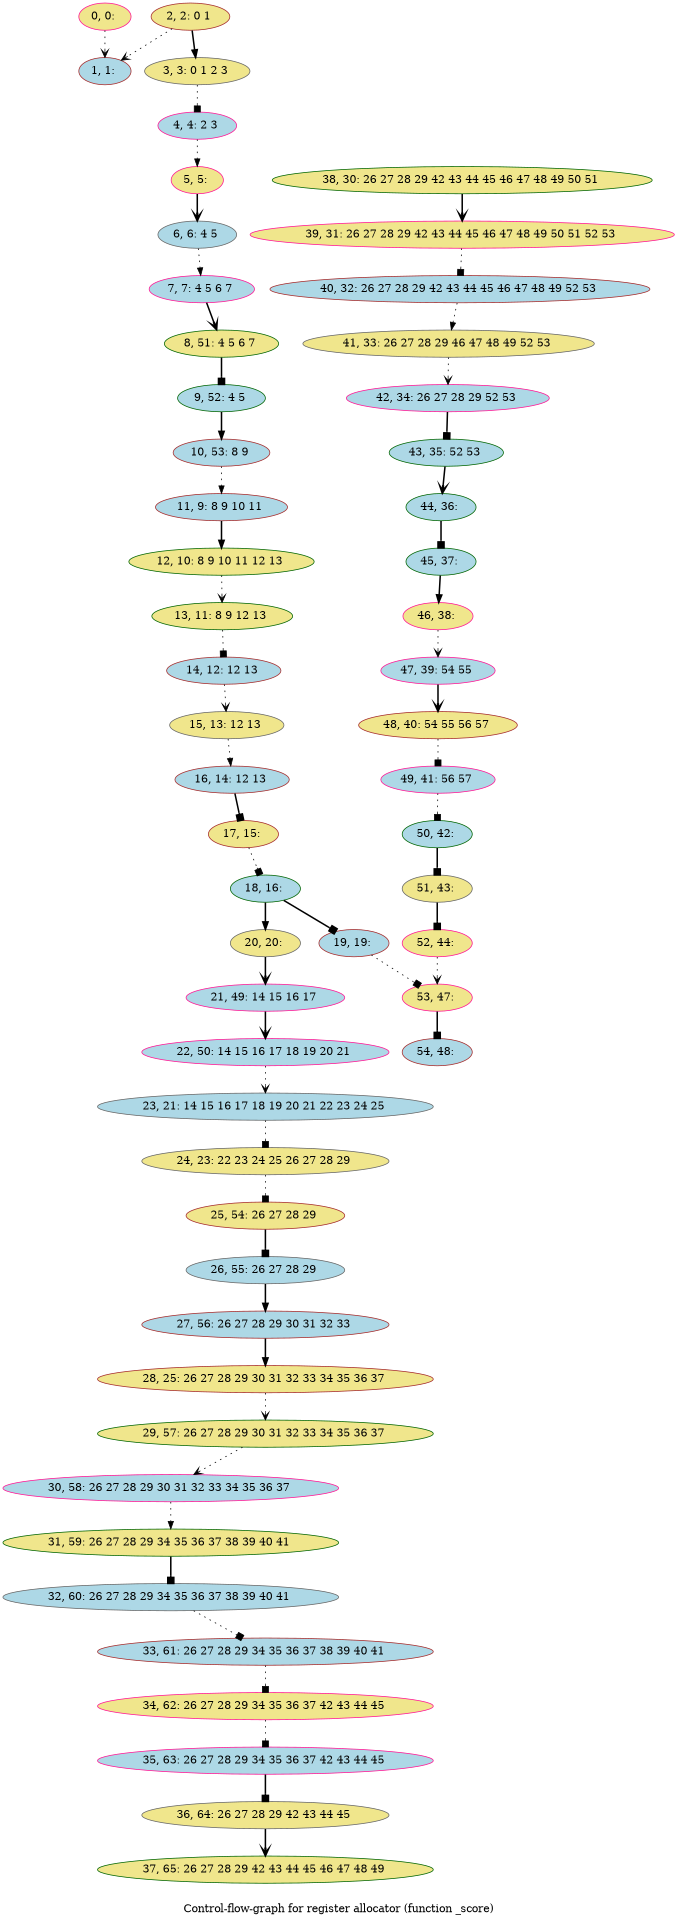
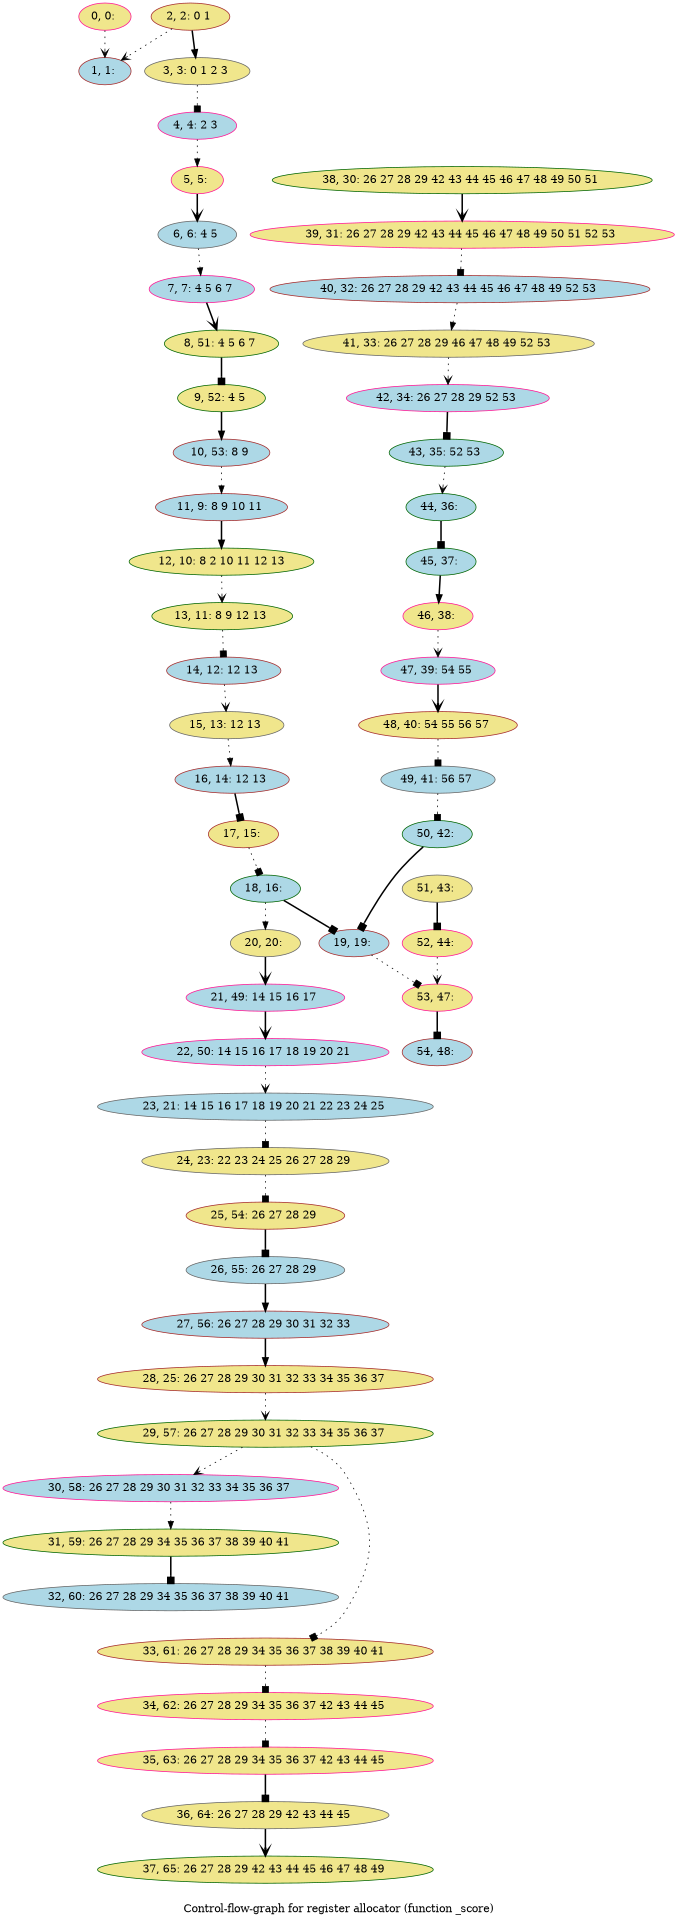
(222, 398) -> (222, 398)
(444, 476) -> (444, 476)
(222, 562) -> (222, 562)
(438, 780) -> (438, 780)
(437, 858) -> (390, 882)
(265, 912) -> (265, 912)
(215, 1622) -> (369, 1539)
(265, 1652) -> (265, 1652)
(265, 1761) -> (265, 1761)
